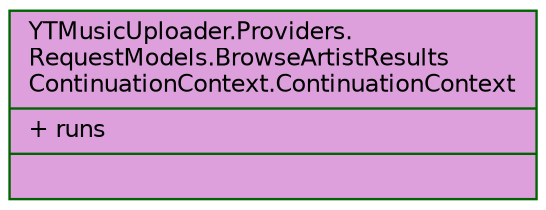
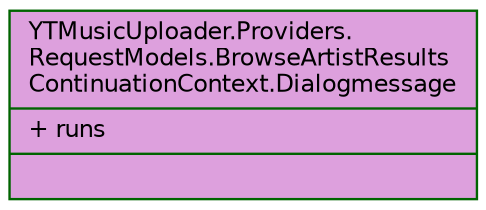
(273, 85) -> (243, 85)
